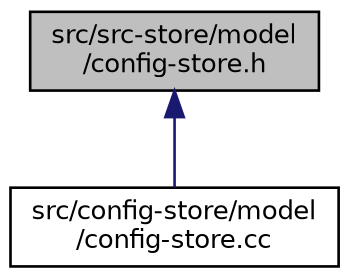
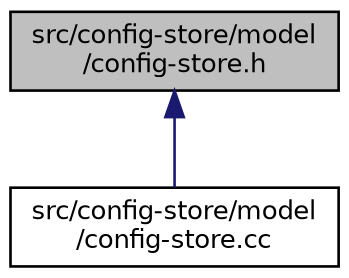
(175, 51) -> (175, 51)
